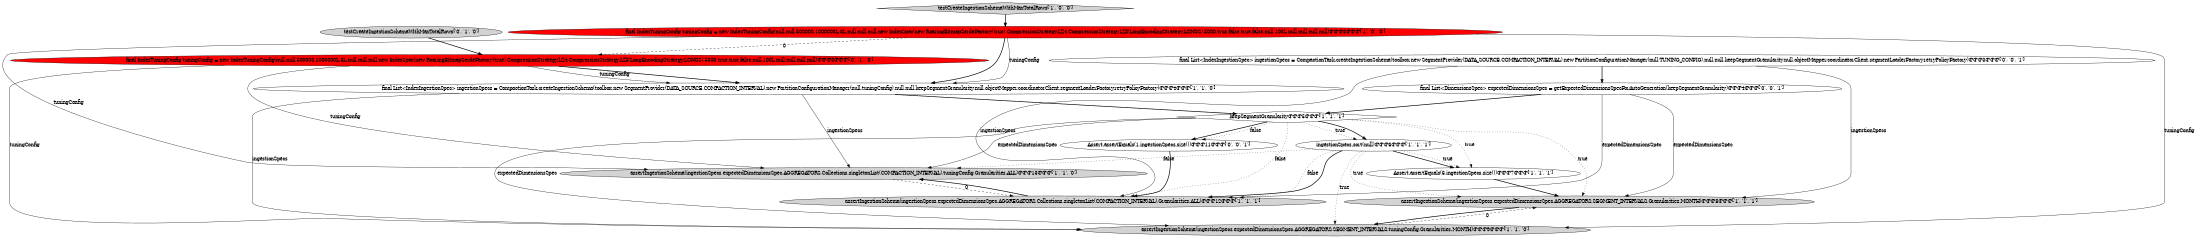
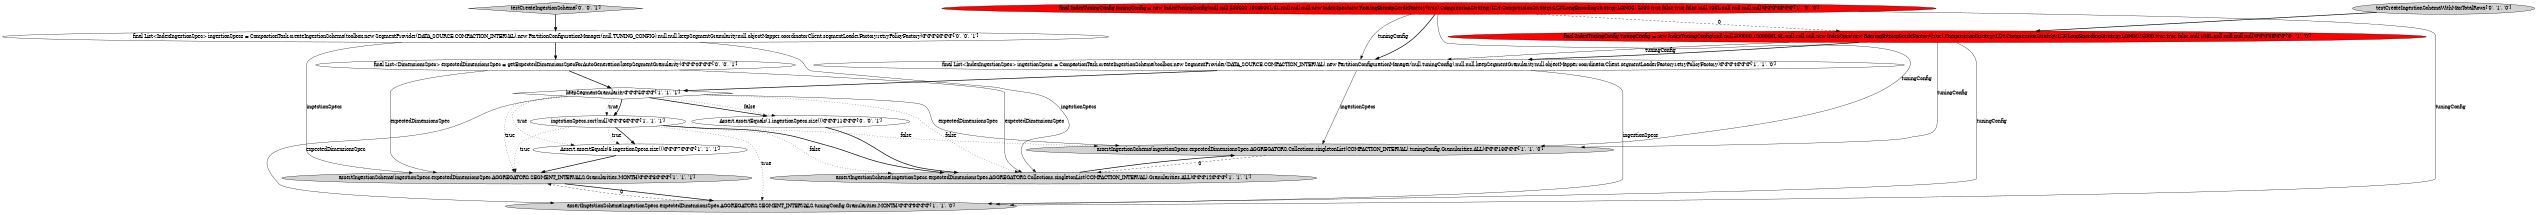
none -> (556, 8)
(1005, 8) -> none
